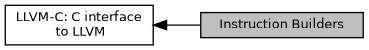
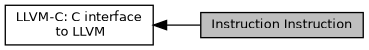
(282, 25) -> (282, 25)
